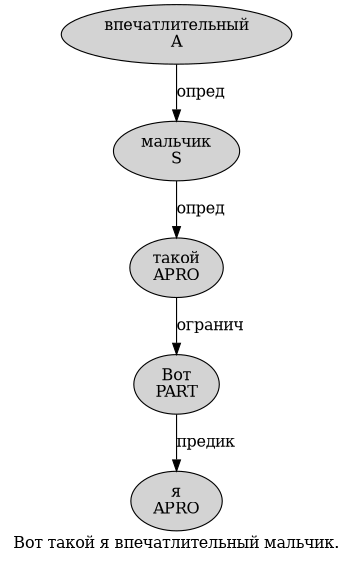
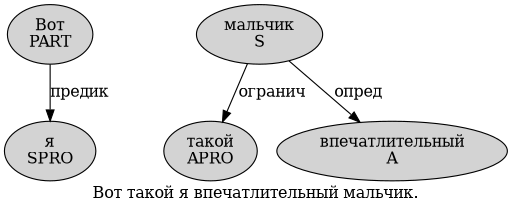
(177, 87) -> (320, 88)
(200, 209) -> (272, 93)
(177, 320) -> none
(177, 501) -> (50, 151)
